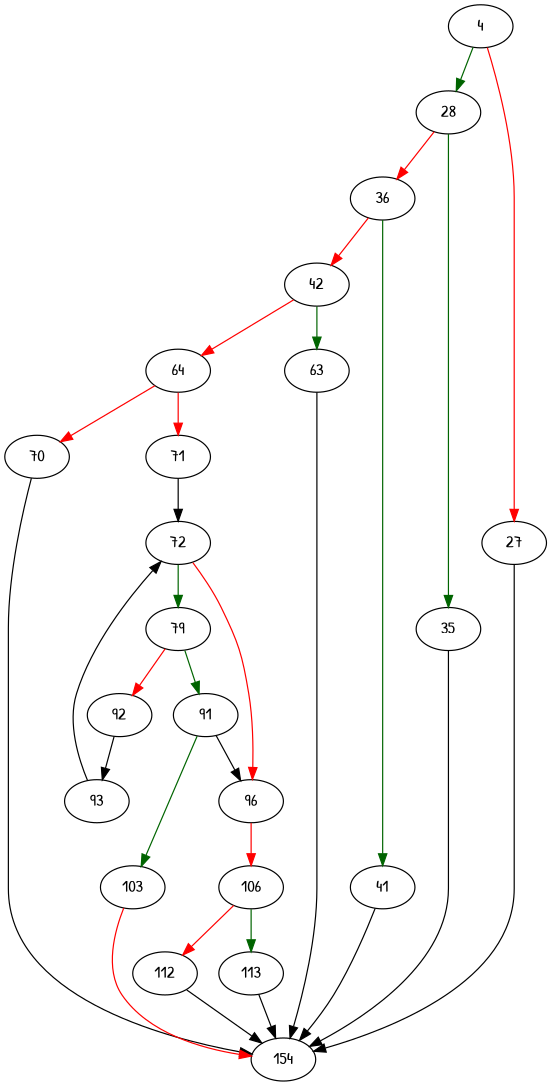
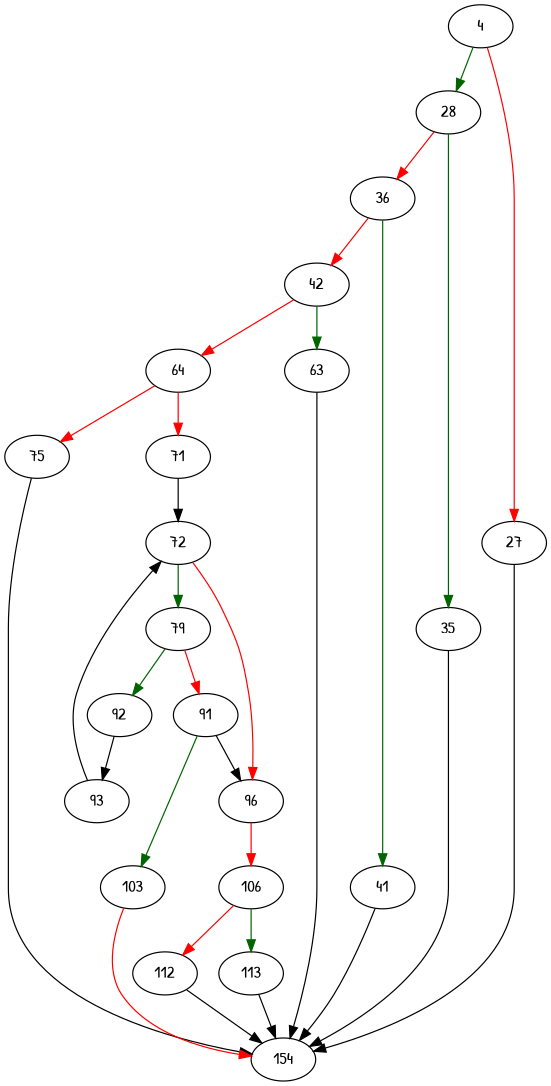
(37, 457) -> (37, 457)
(190, 666) -> (190, 666)
(152, 667) -> (152, 667)
